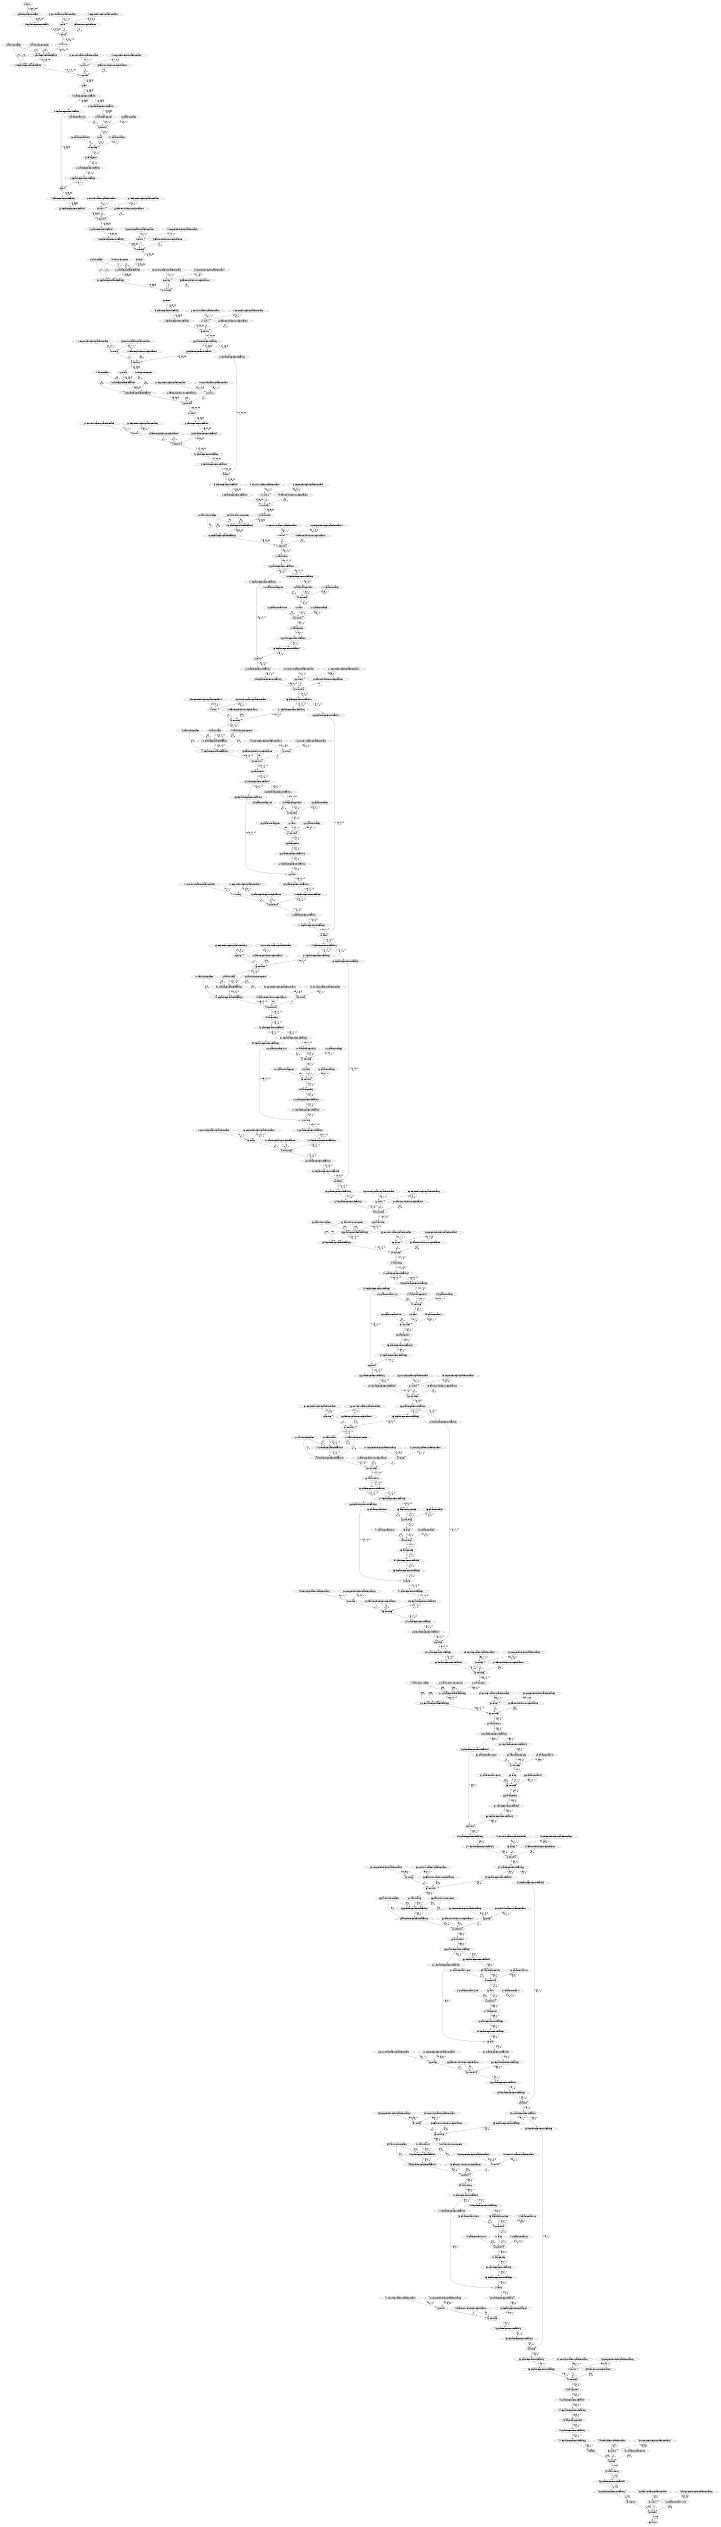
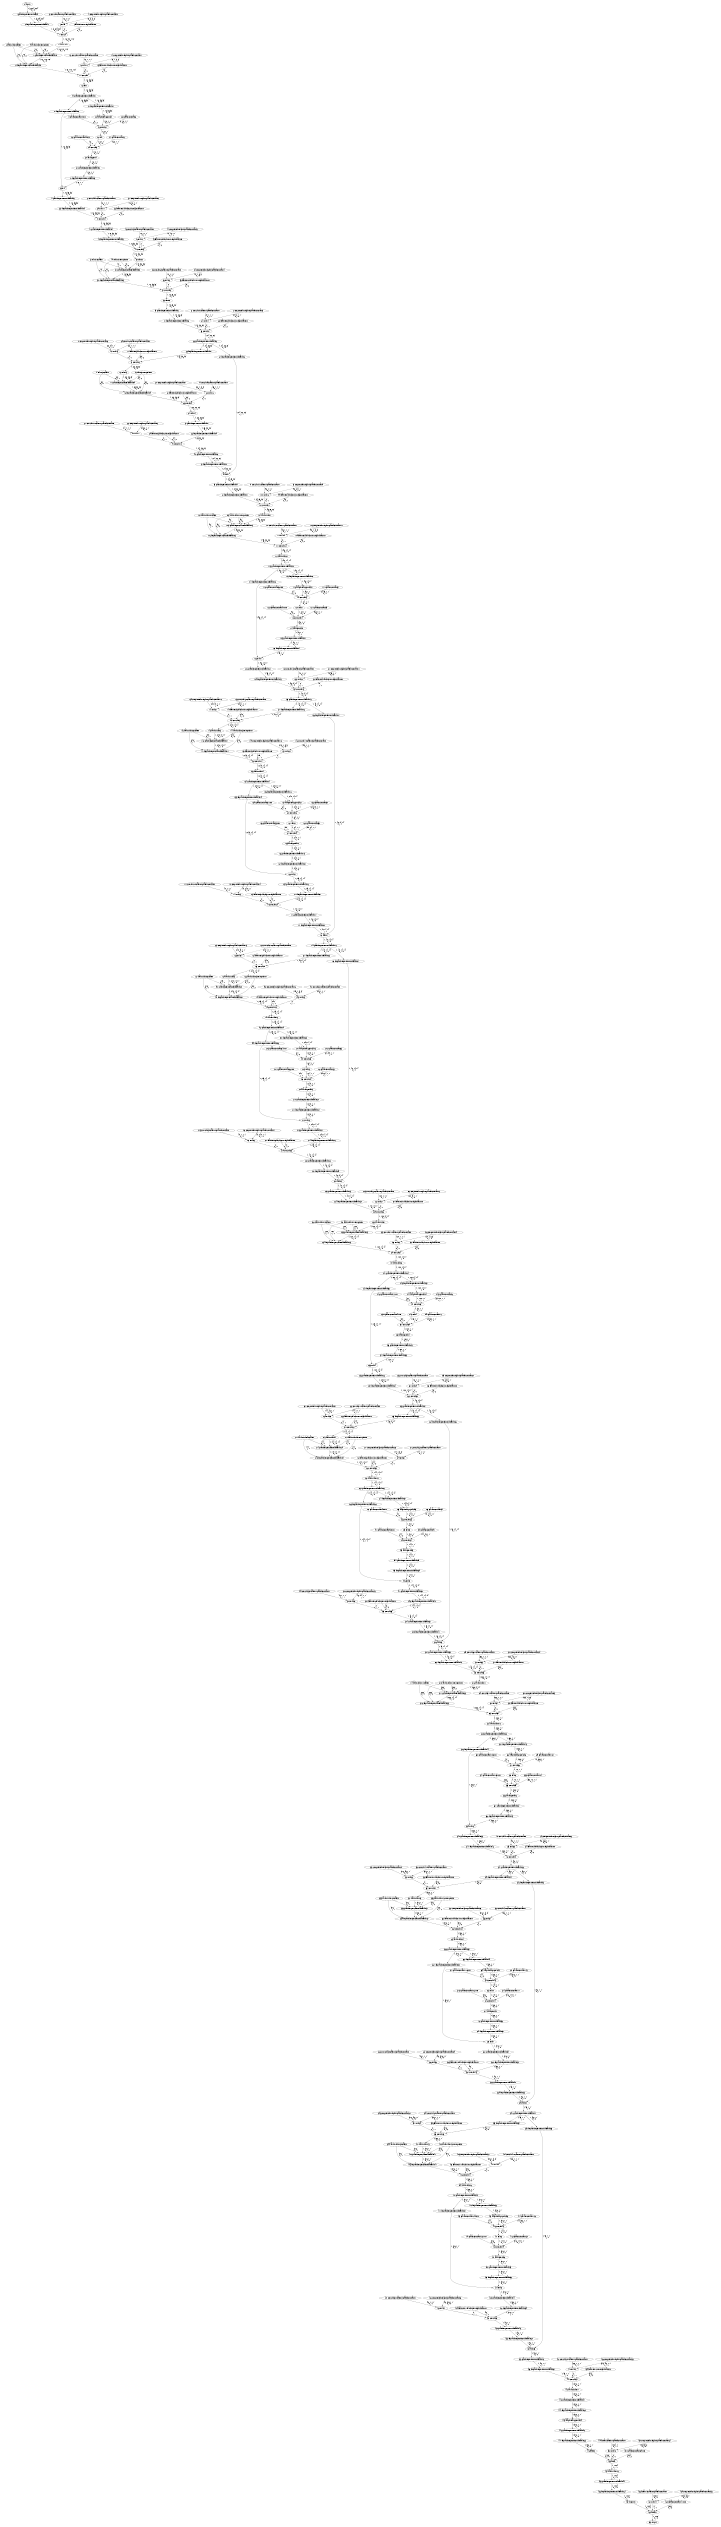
(144, 255) -> (133, 254)
none -> (167, 295)
(513, 2308) -> (513, 2308)
